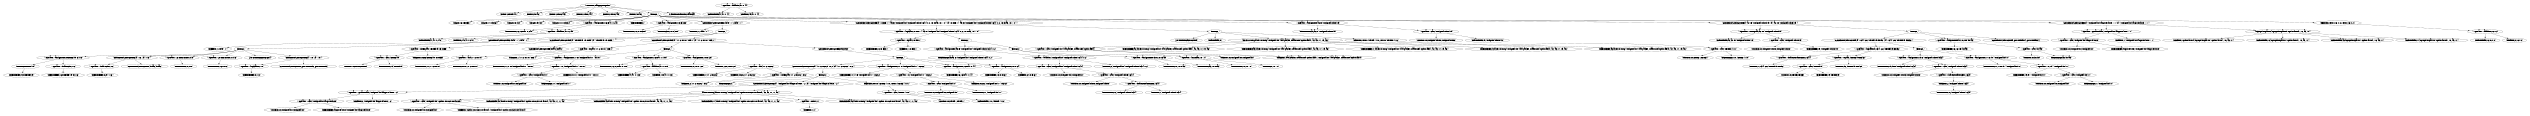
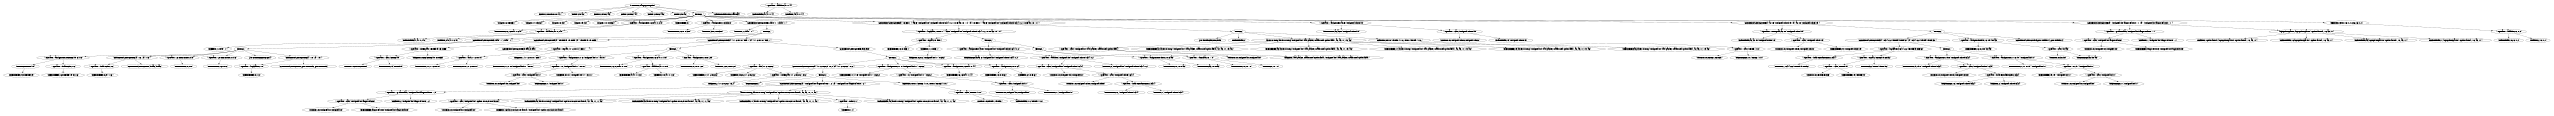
(509, 14) -> (550, 14)
(2338, 23) -> (2346, 23)
(951, 79) -> (928, 53)
(1954, 88) -> (1981, 79)
